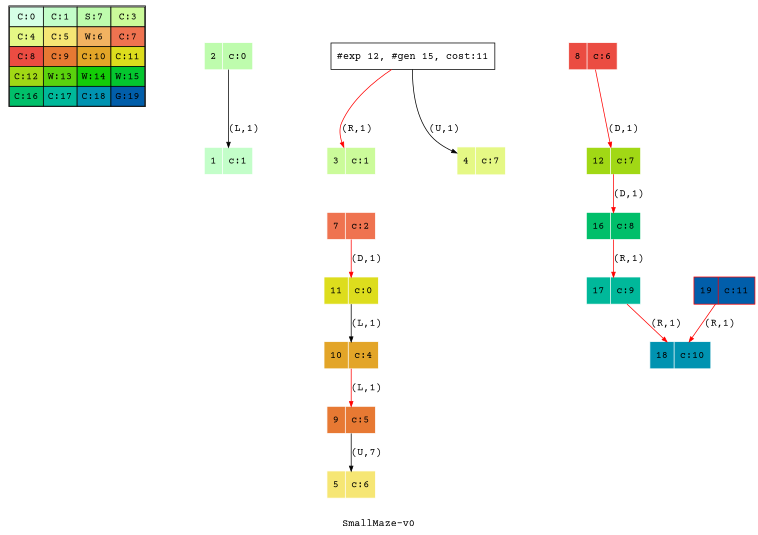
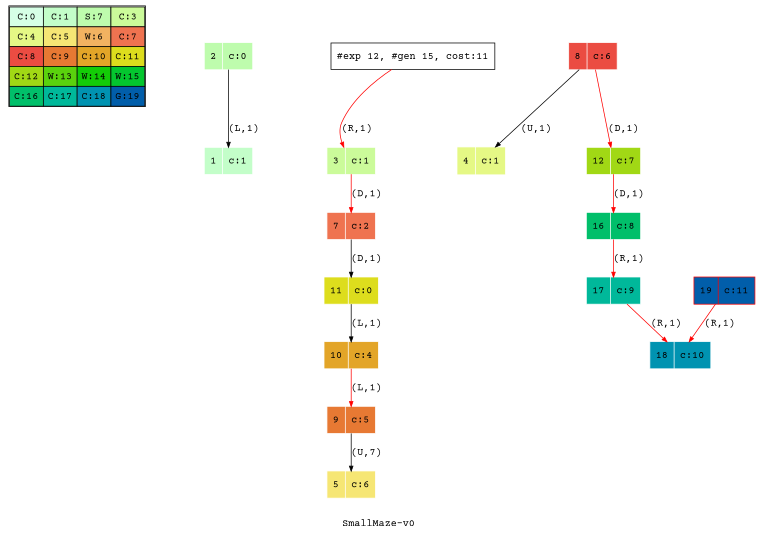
(420, 117) -> (539, 106)
(490, 161) -> (490, 161)
none -> (351, 191)
(351, 256) -> (351, 256)
